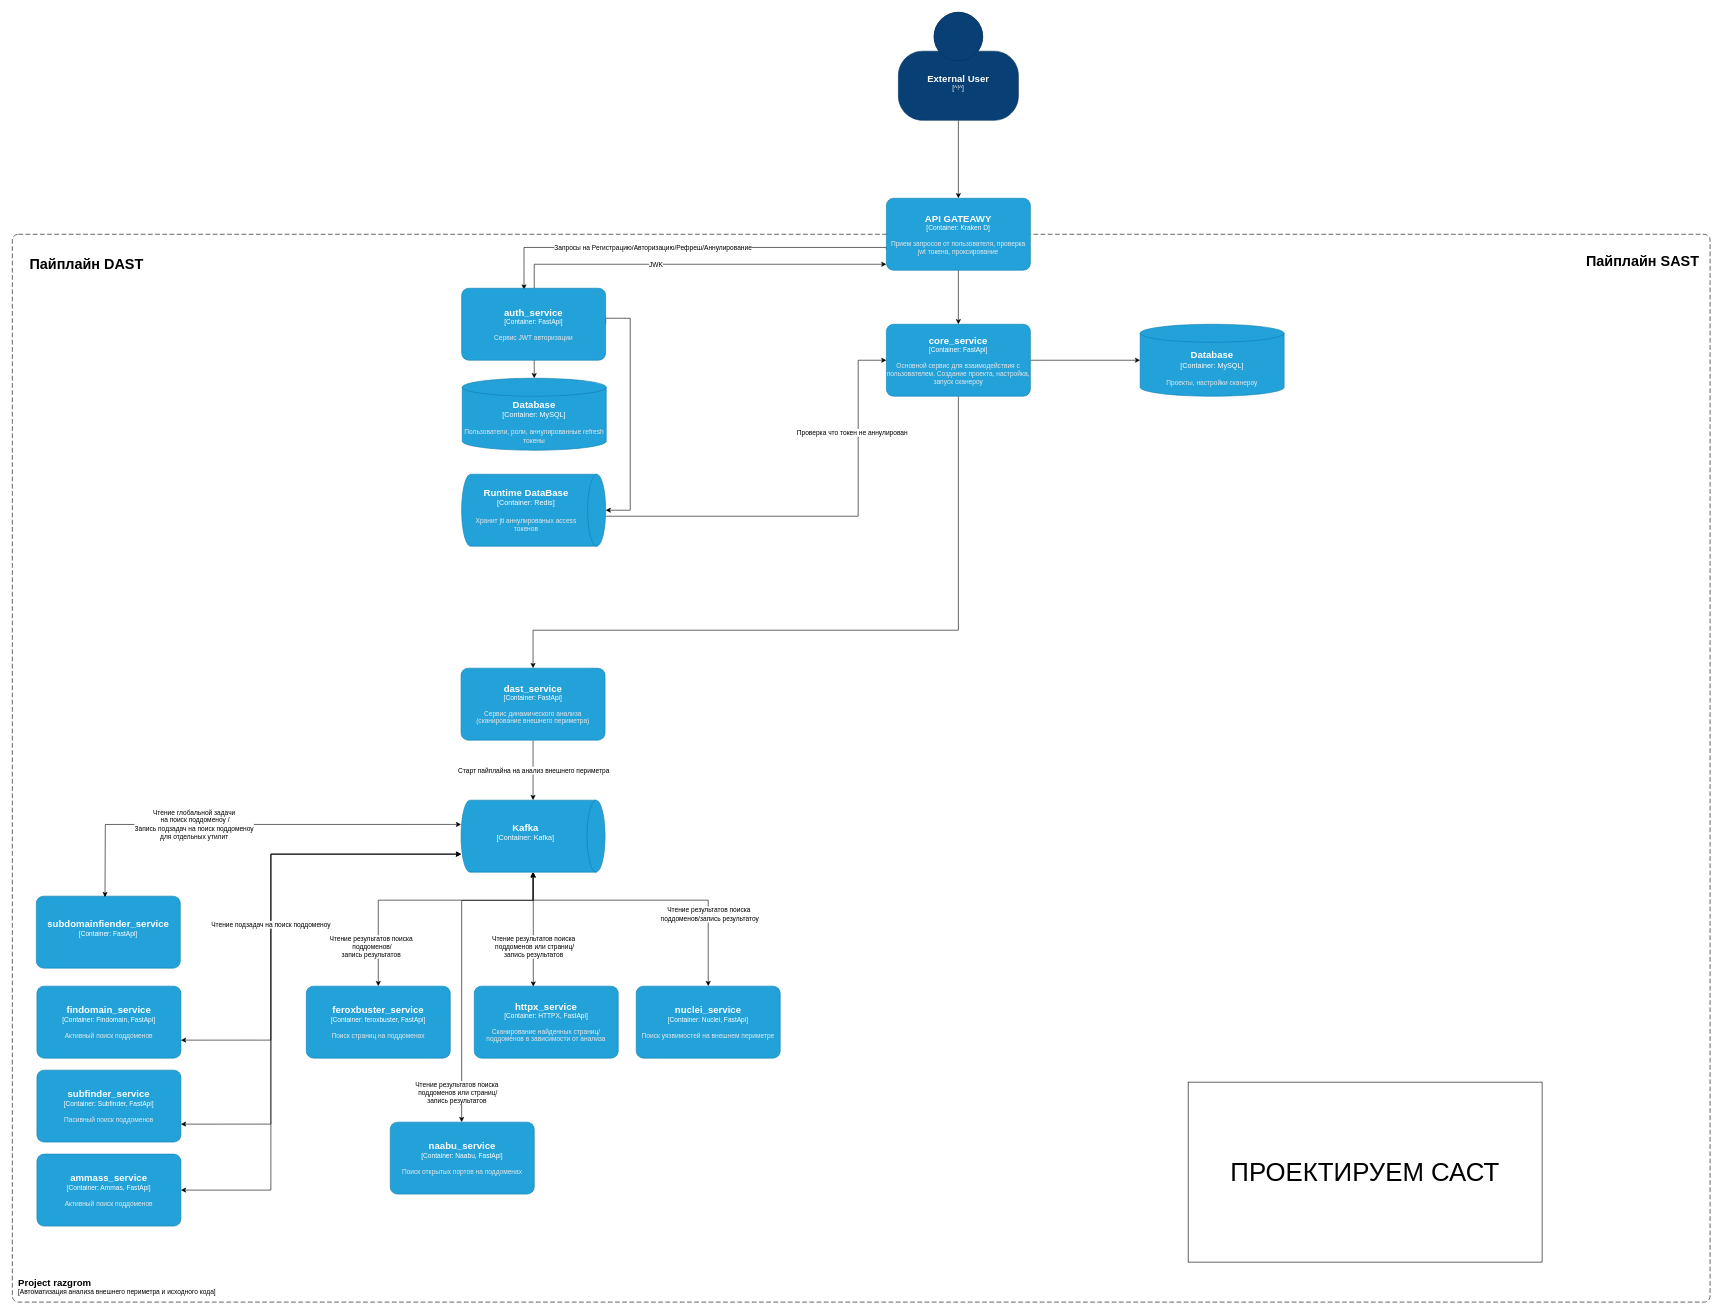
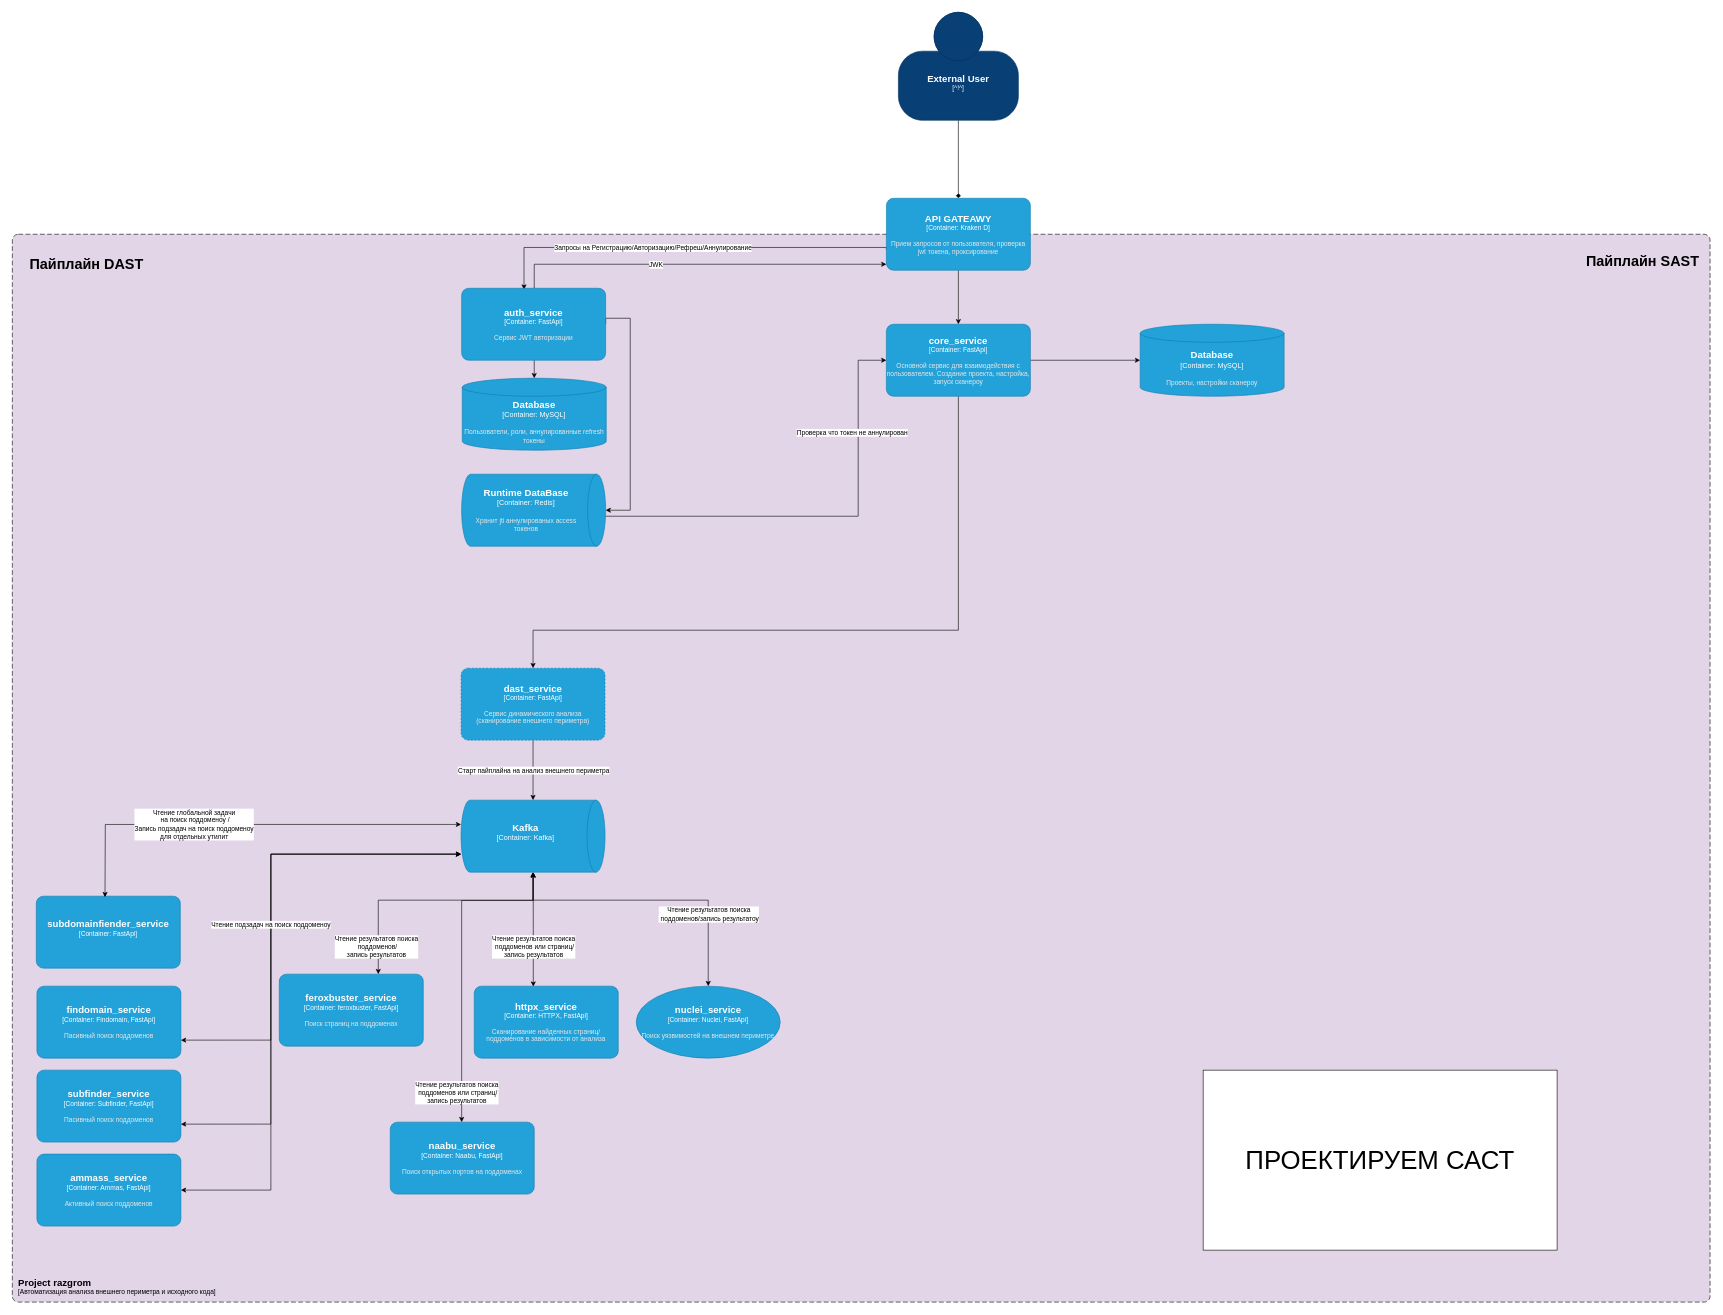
(959, 192) -> (959, 192)
(533, 704) -> (533, 704)
(861, 768) -> (861, 768)
(109, 1022) -> (109, 1022)
(378, 1022) -> (351, 1010)
(708, 1022) -> (708, 1022)
(1365, 1172) -> (1380, 1160)
